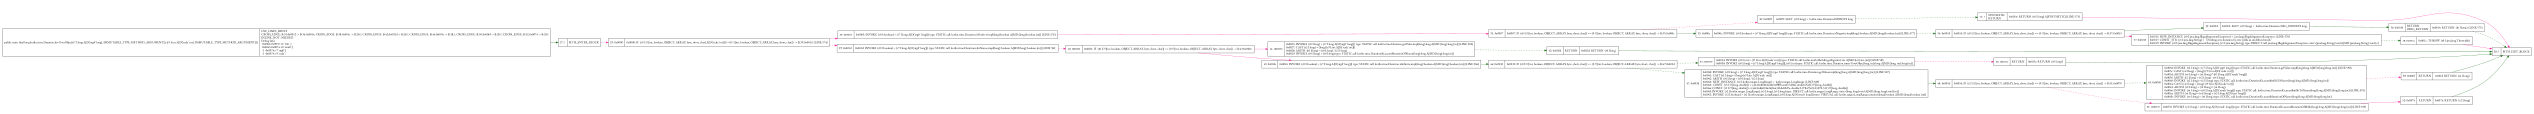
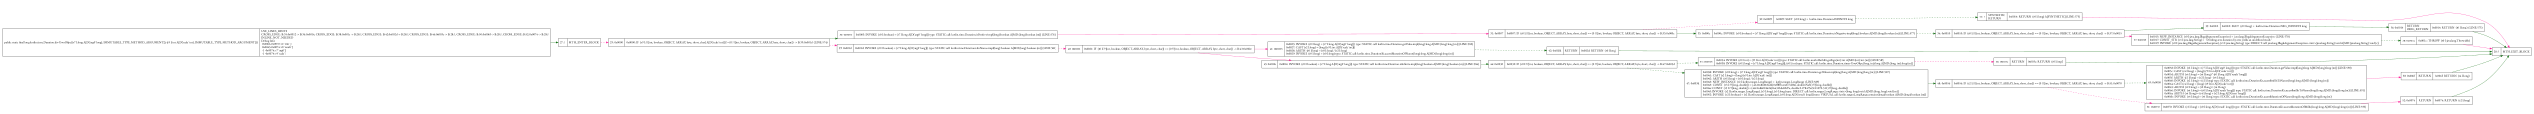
(2490, 37) -> (2490, 37)
(832, 39) -> (832, 39)
(2383, 78) -> (2383, 78)
